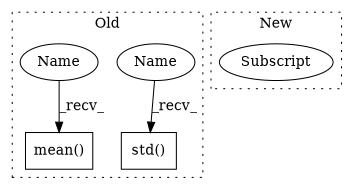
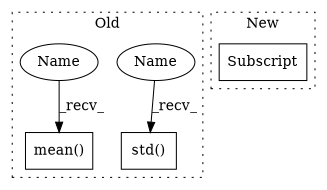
(276, 62) -> (263, 62)
